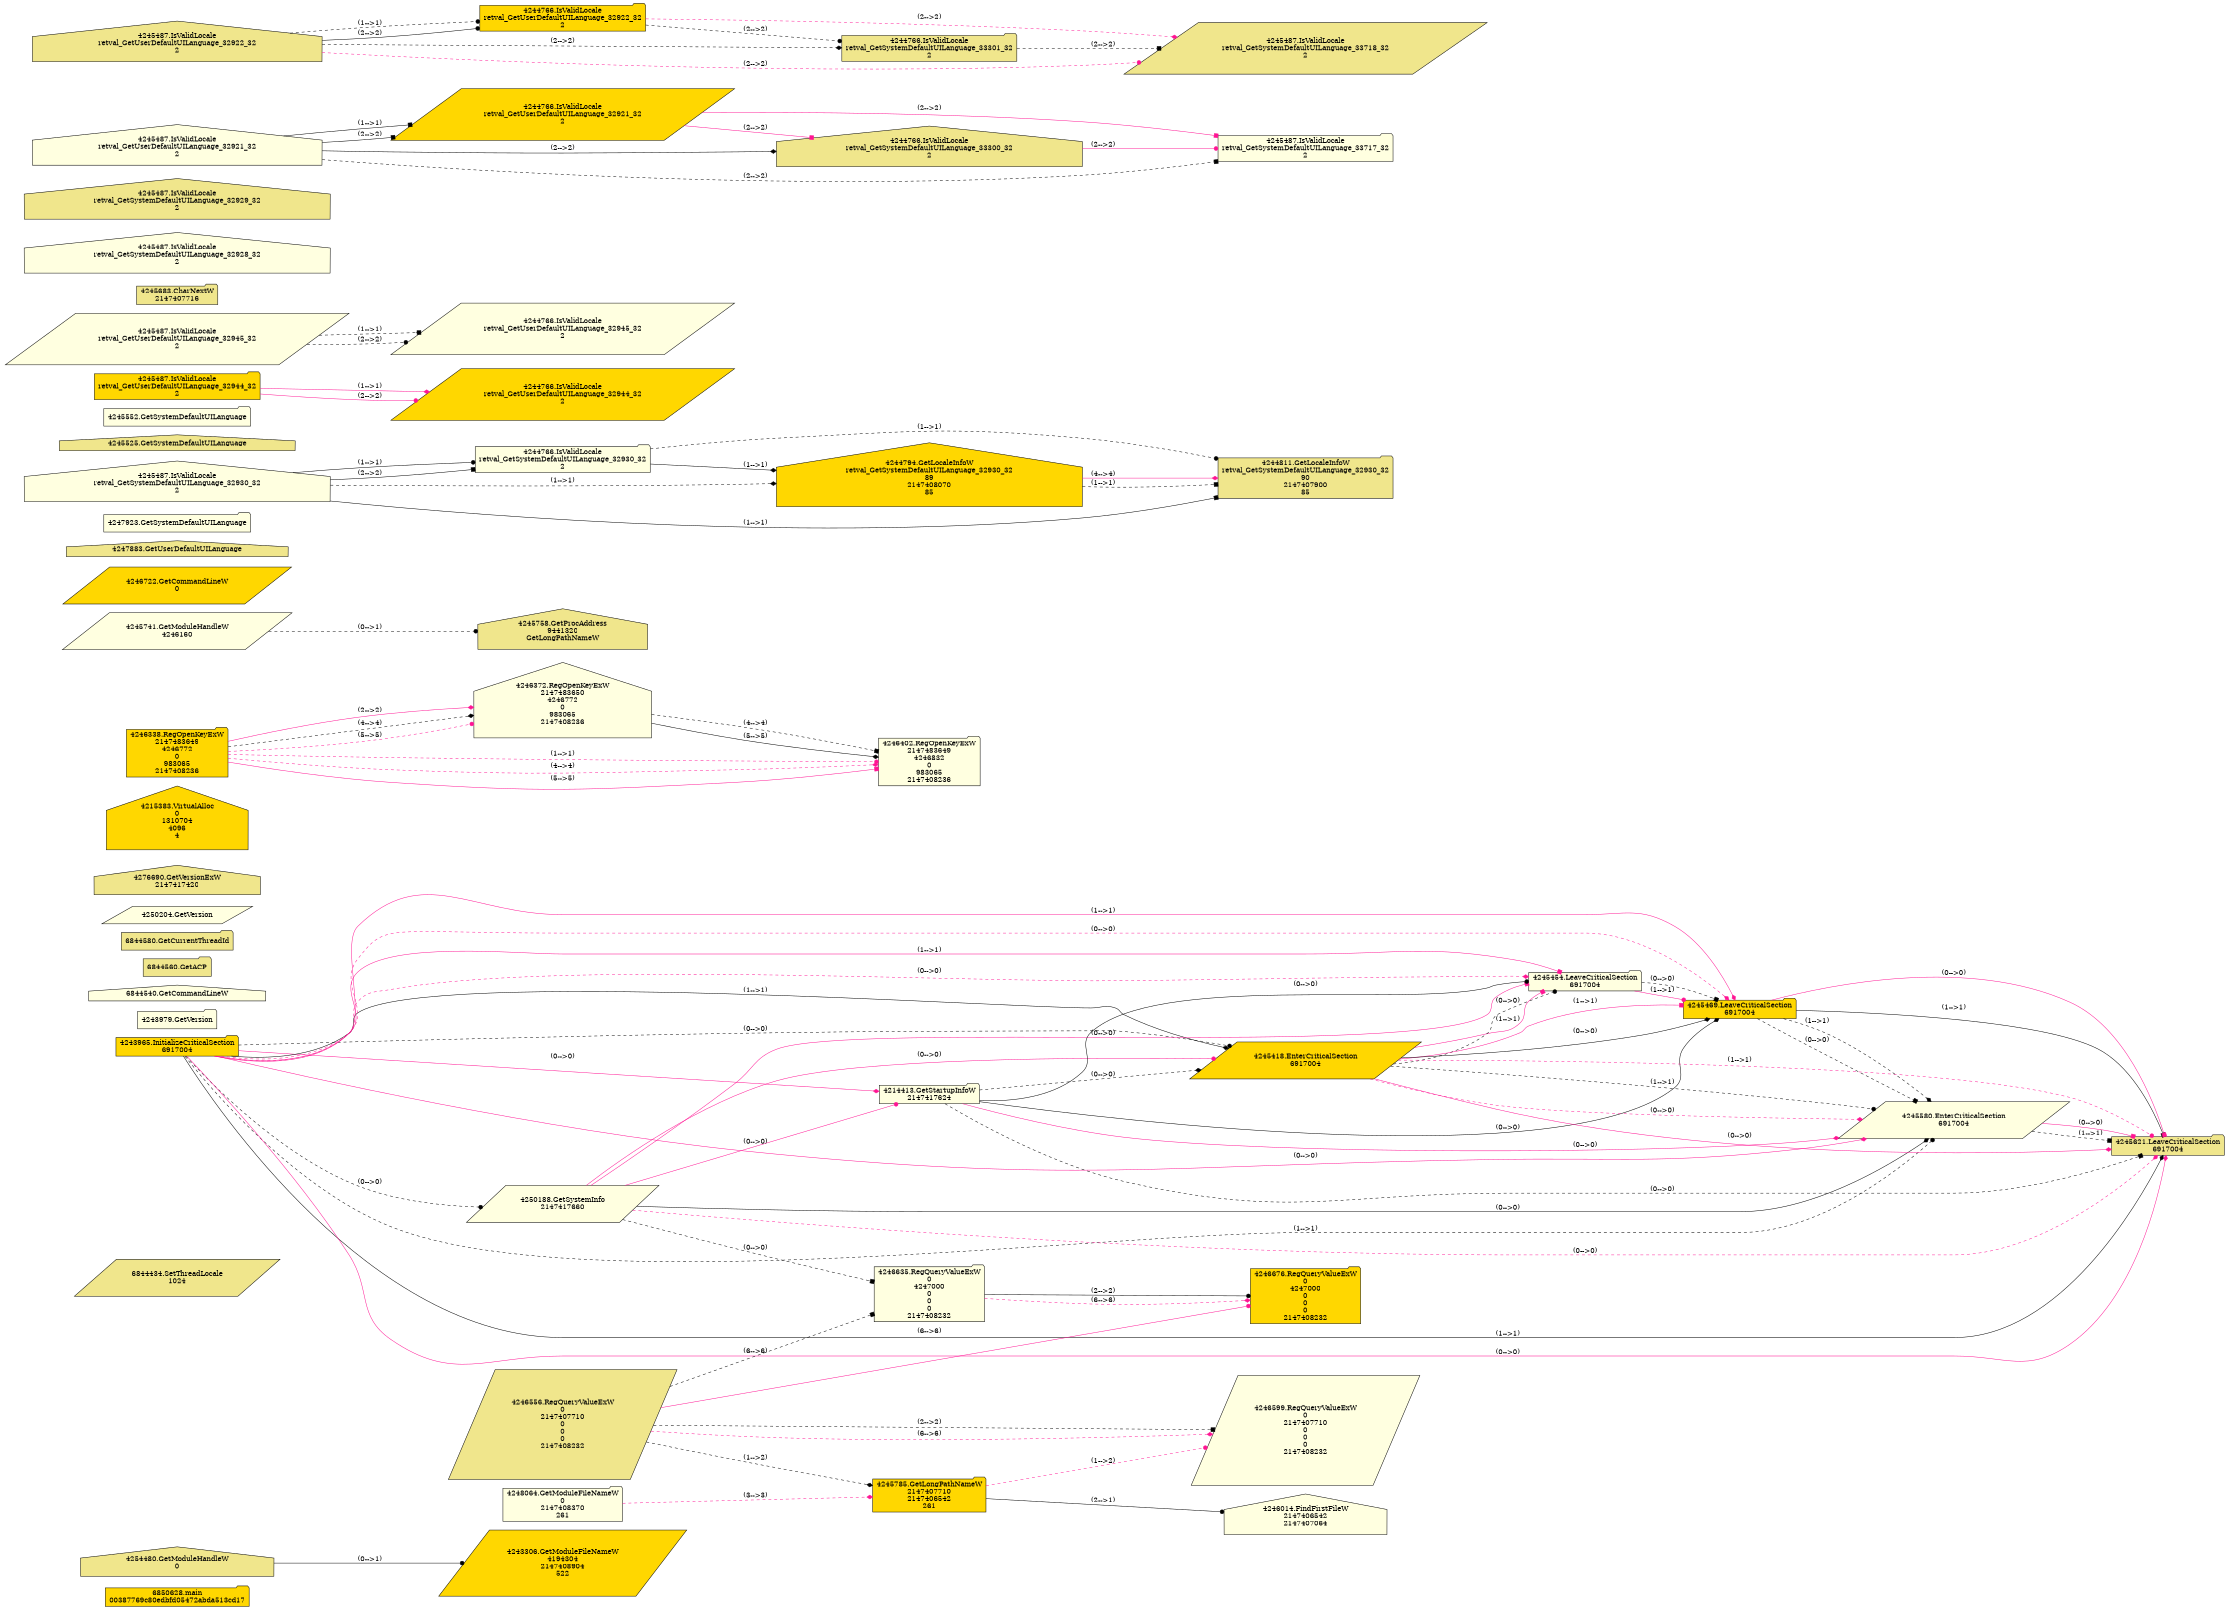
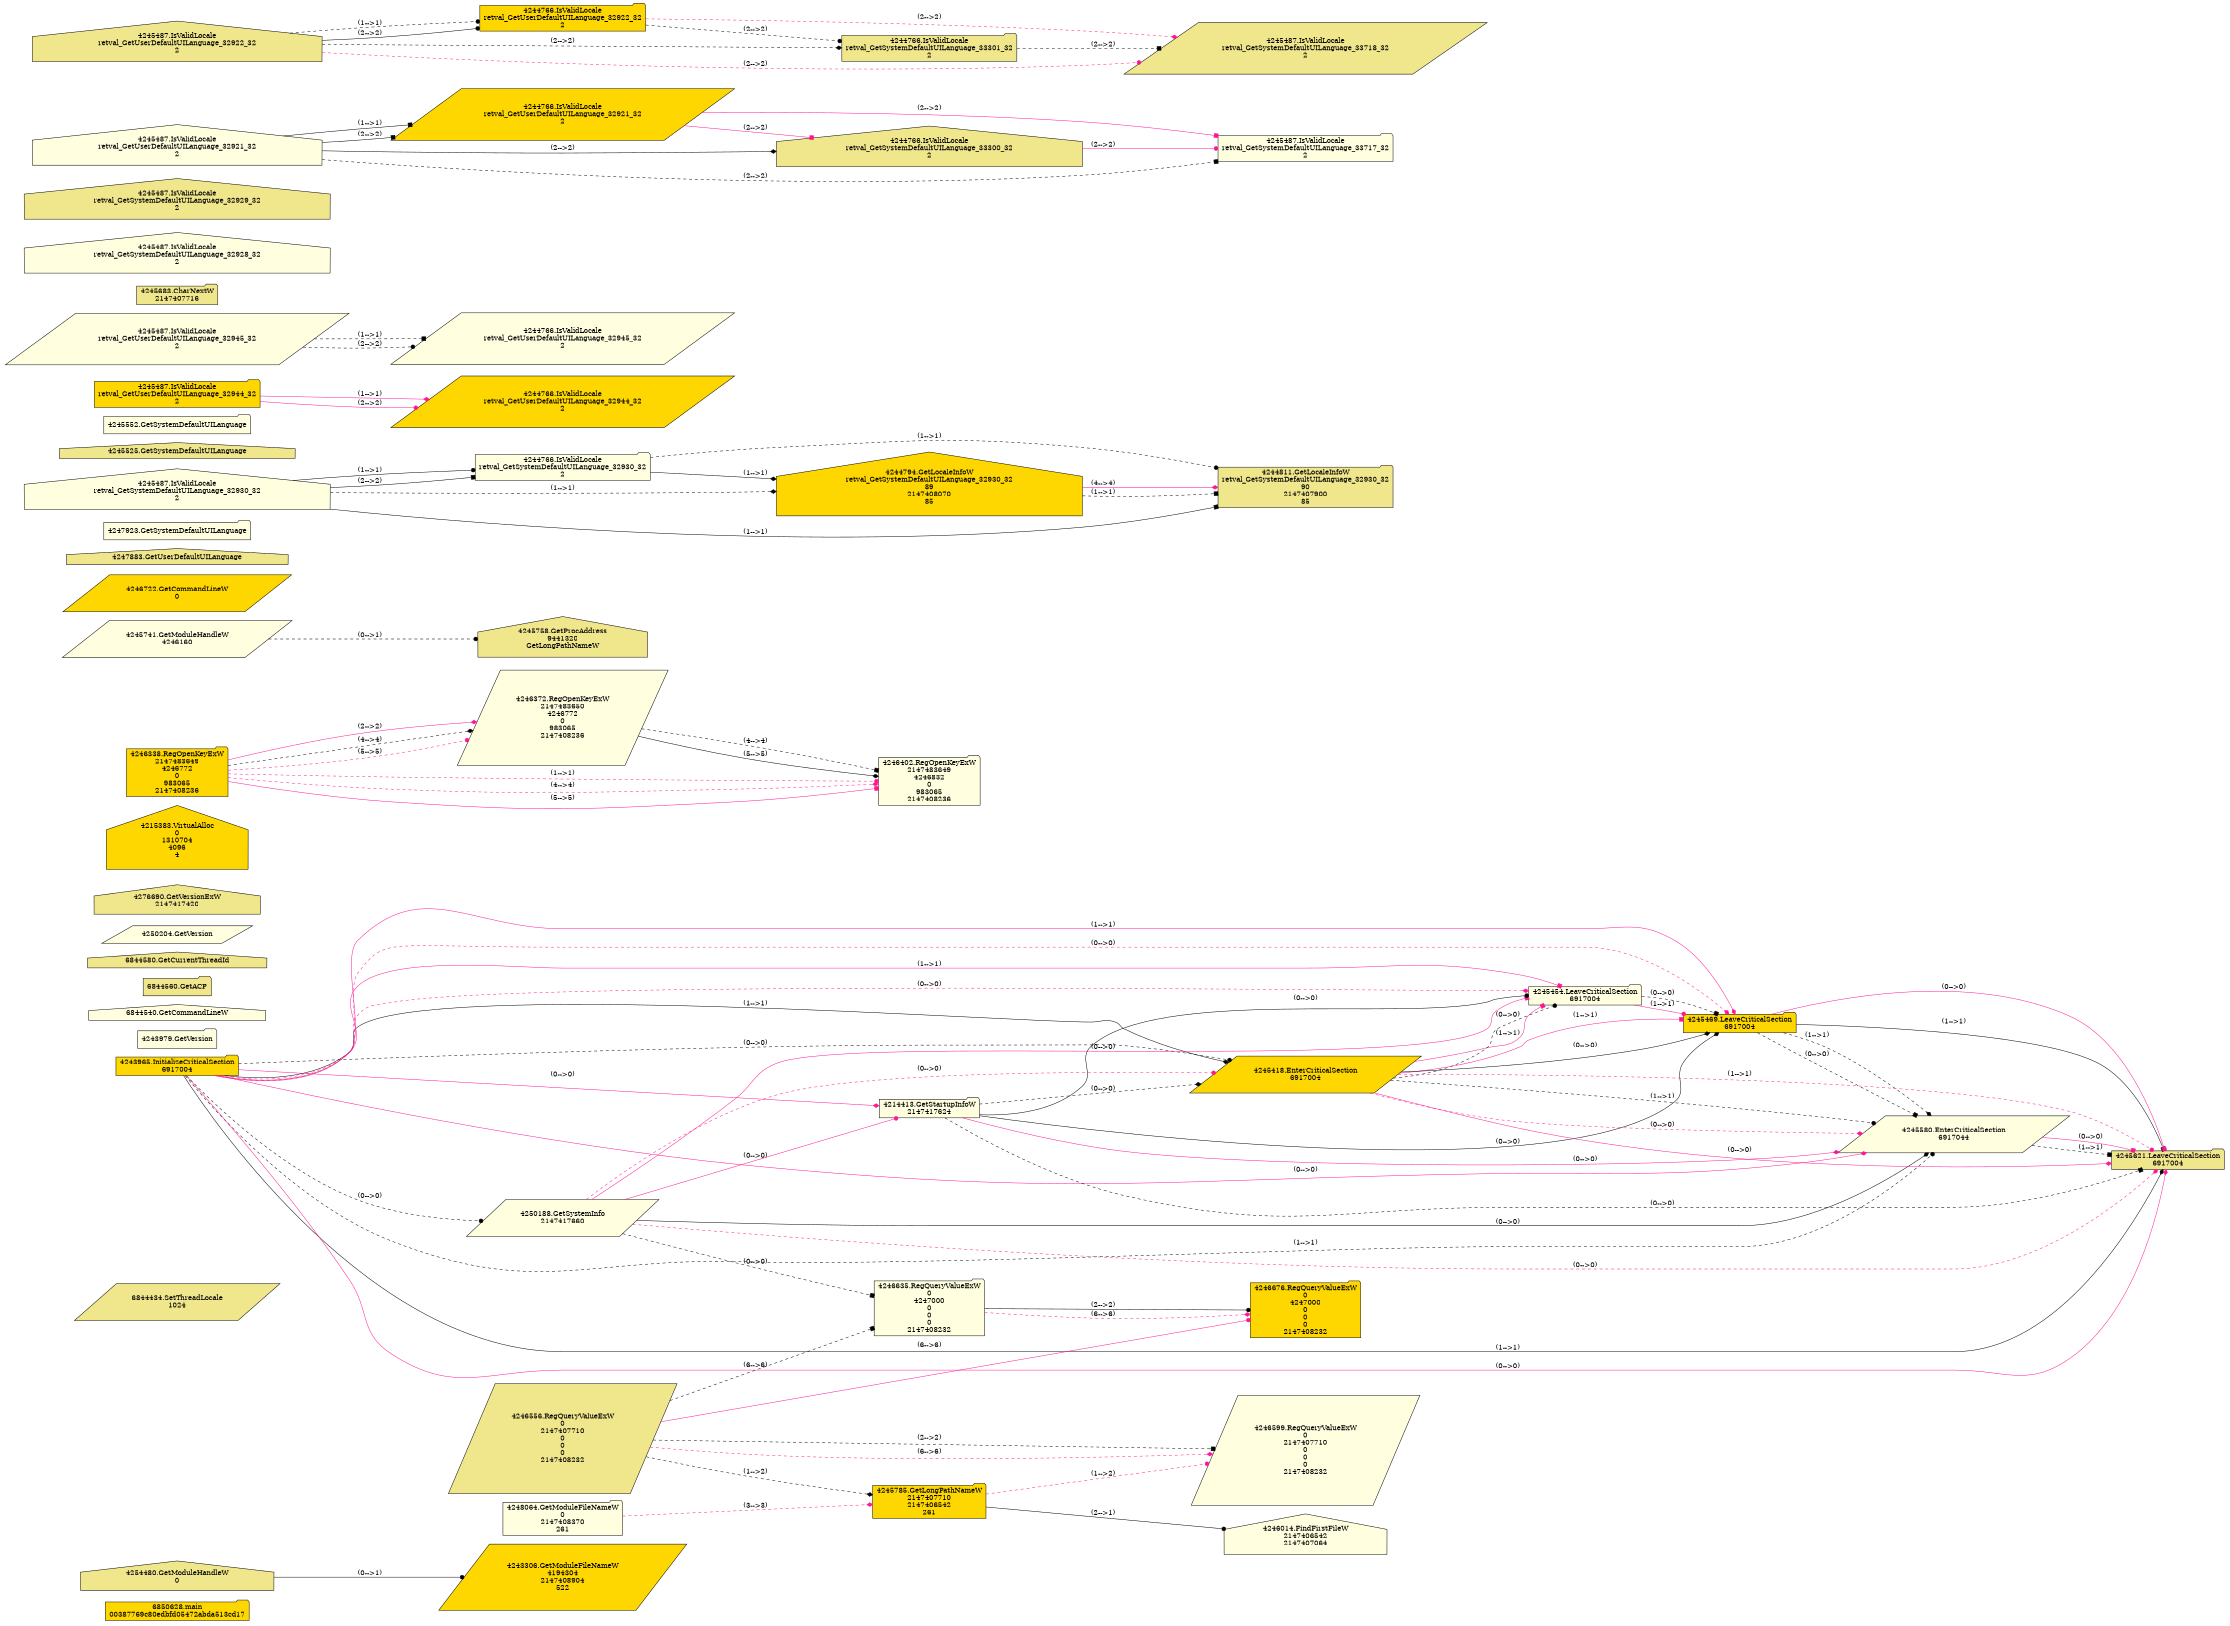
(563, 704) -> (563, 718)
(177, 941) -> (177, 961)
(884, 1066) -> (884, 1080)
(1954, 1120) -> (1954, 1134)
